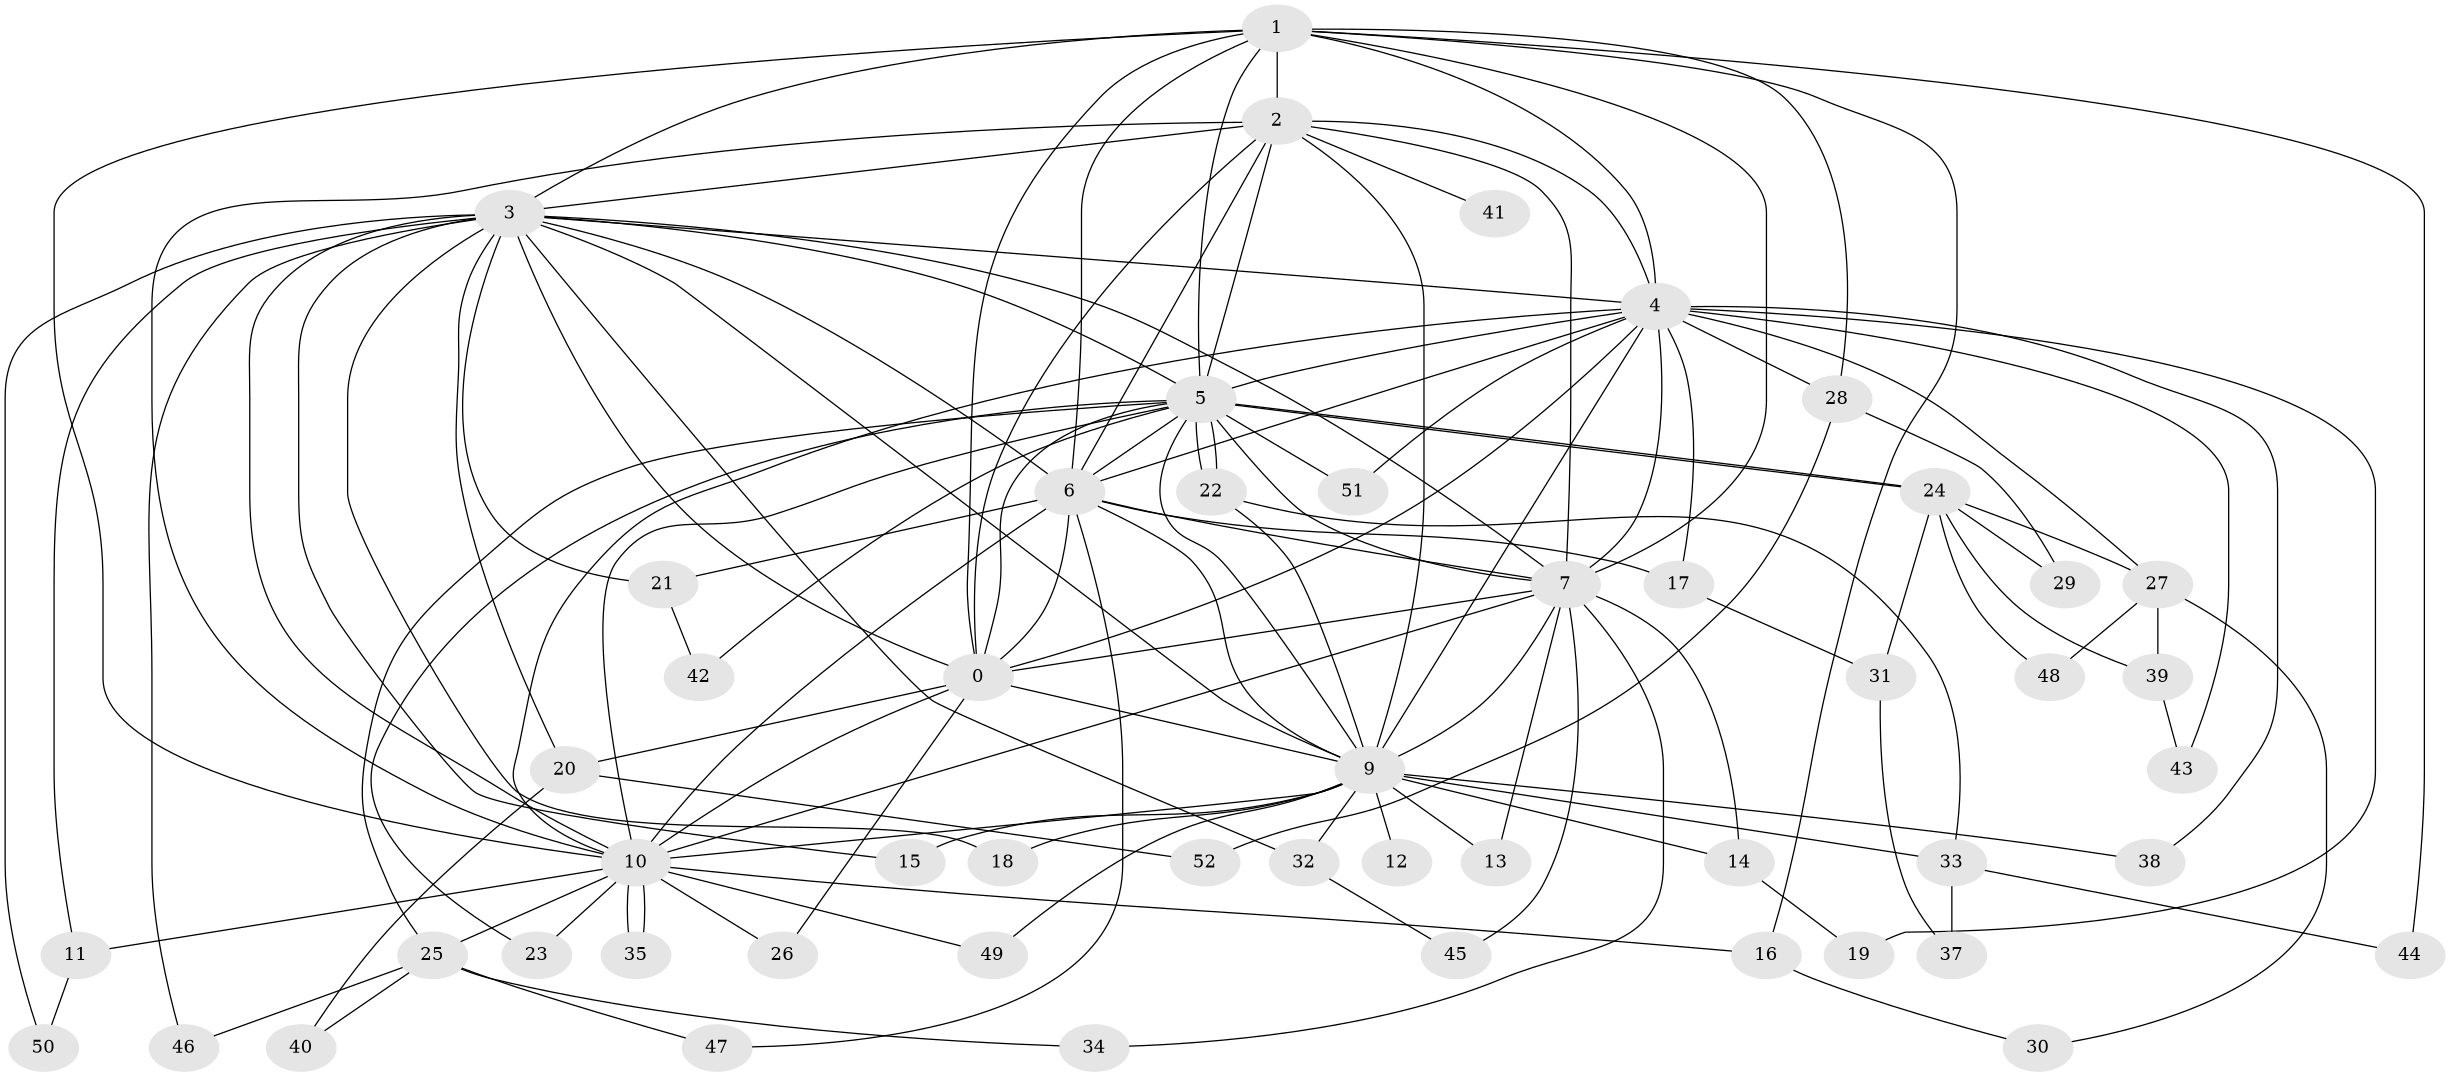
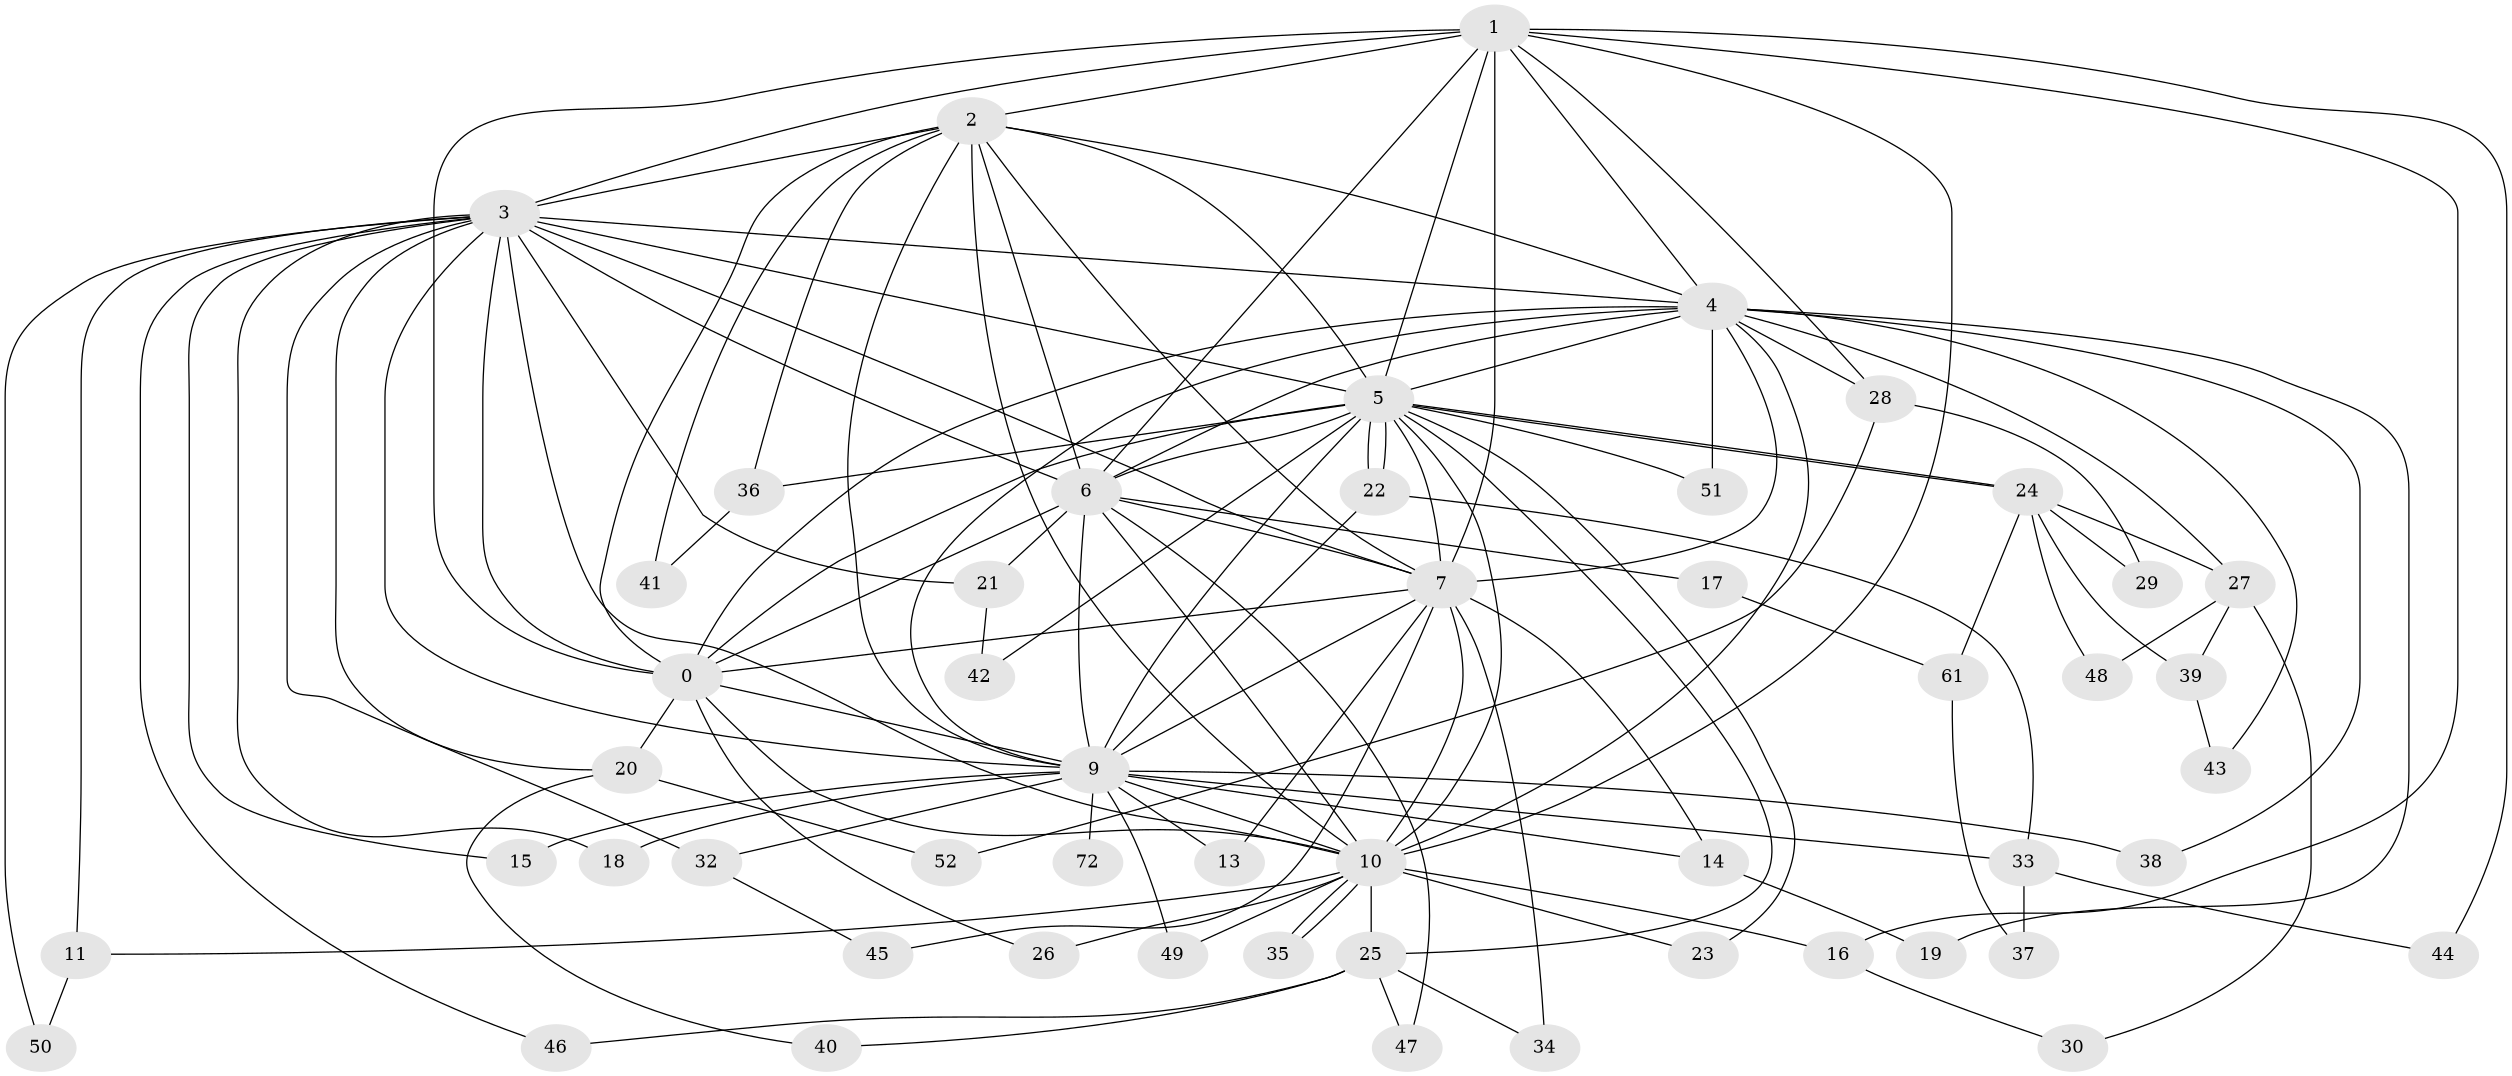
(1693, 443) -> none
none -> (749, 492)
(1881, 677) -> (1953, 677)
(1397, 863) -> (1088, 863)
